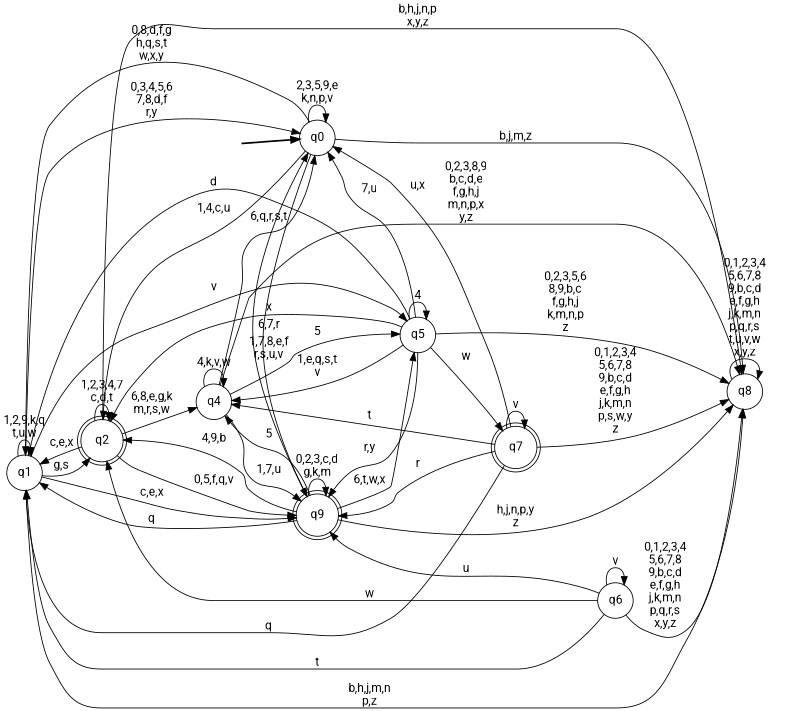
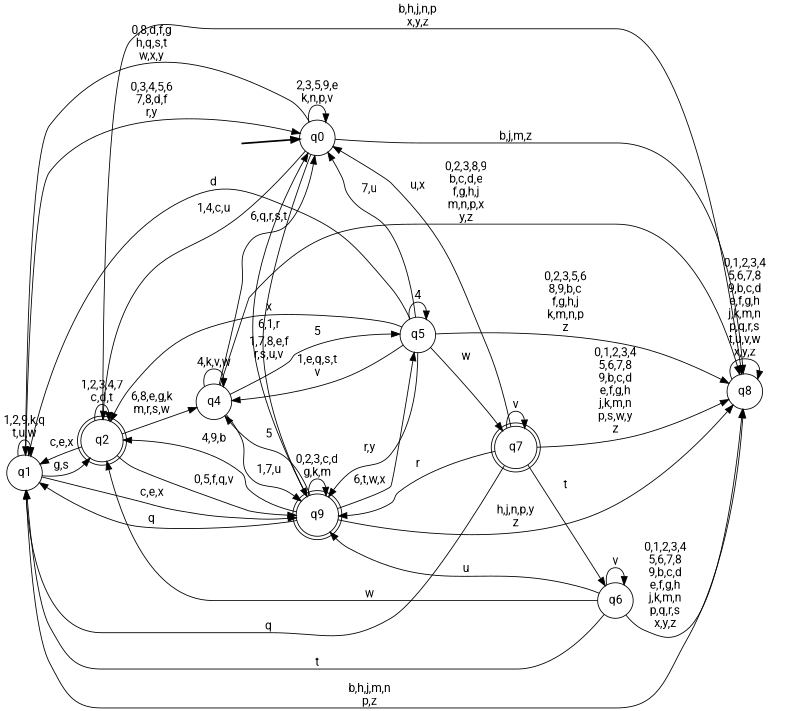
(189, 313) -> none
(269, 325) -> (269, 325)
(367, 425) -> (563, 519)
